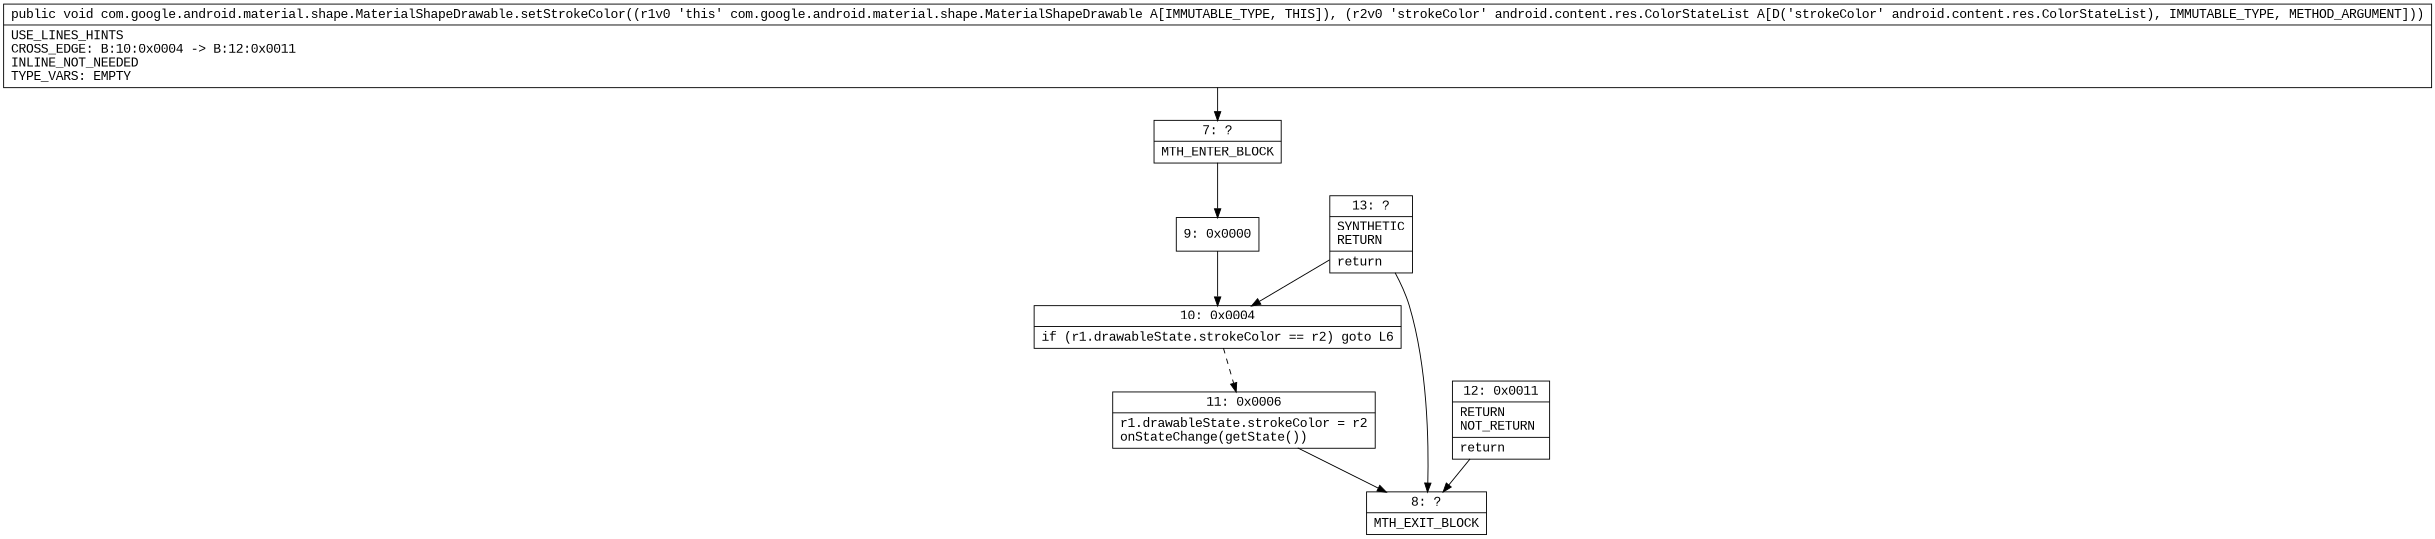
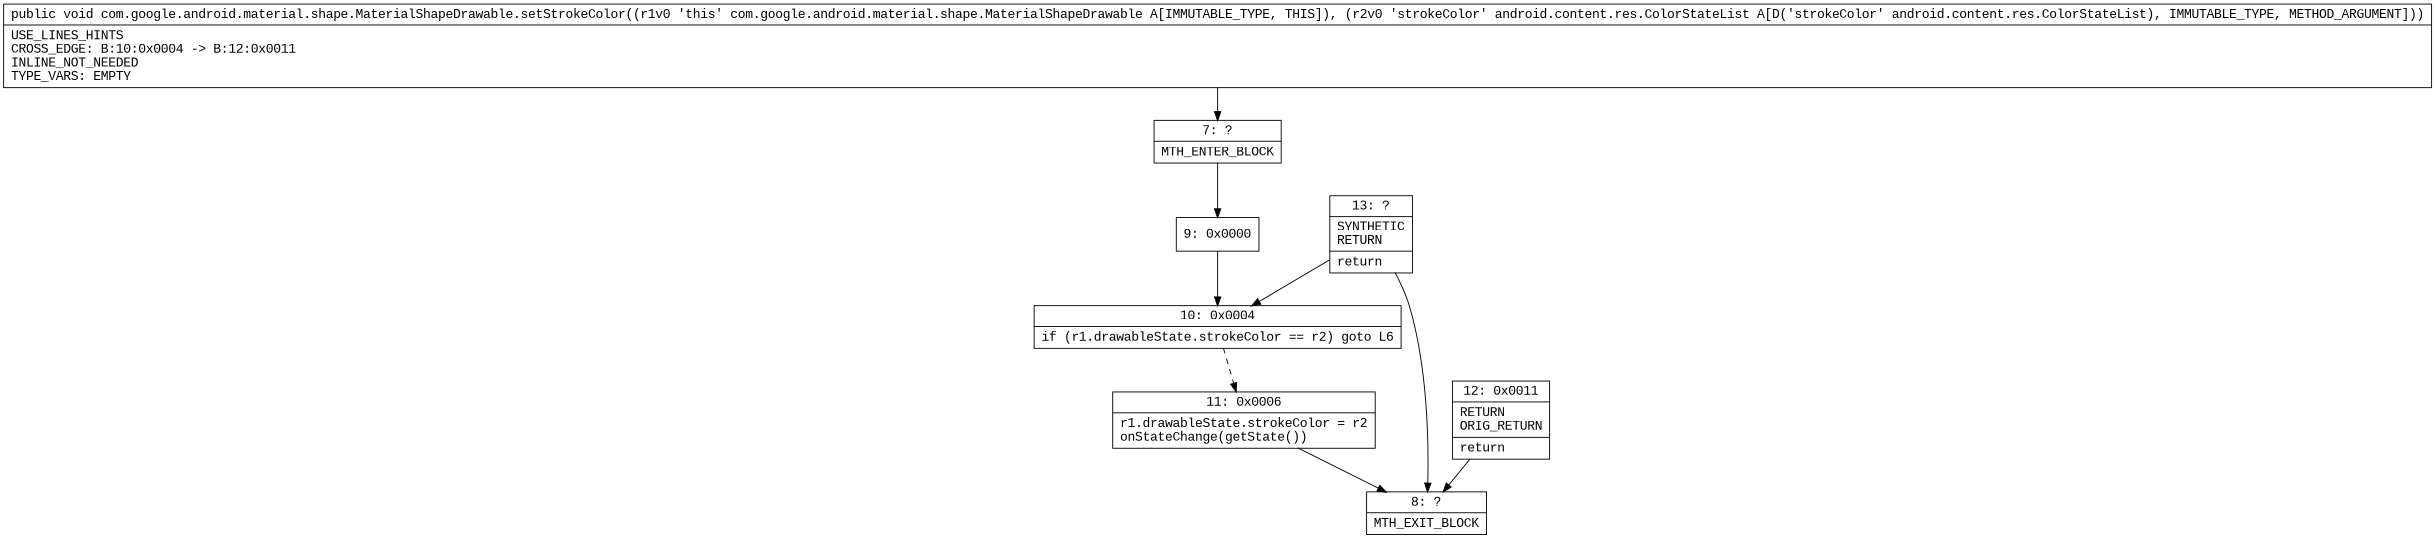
(1497, 426) -> (1501, 426)
